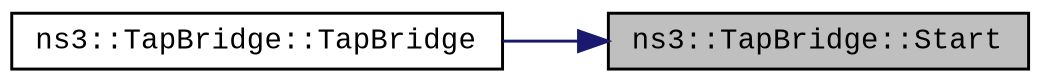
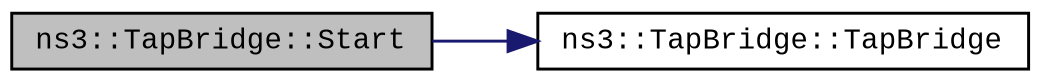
(540, 41) -> (470, 41)
